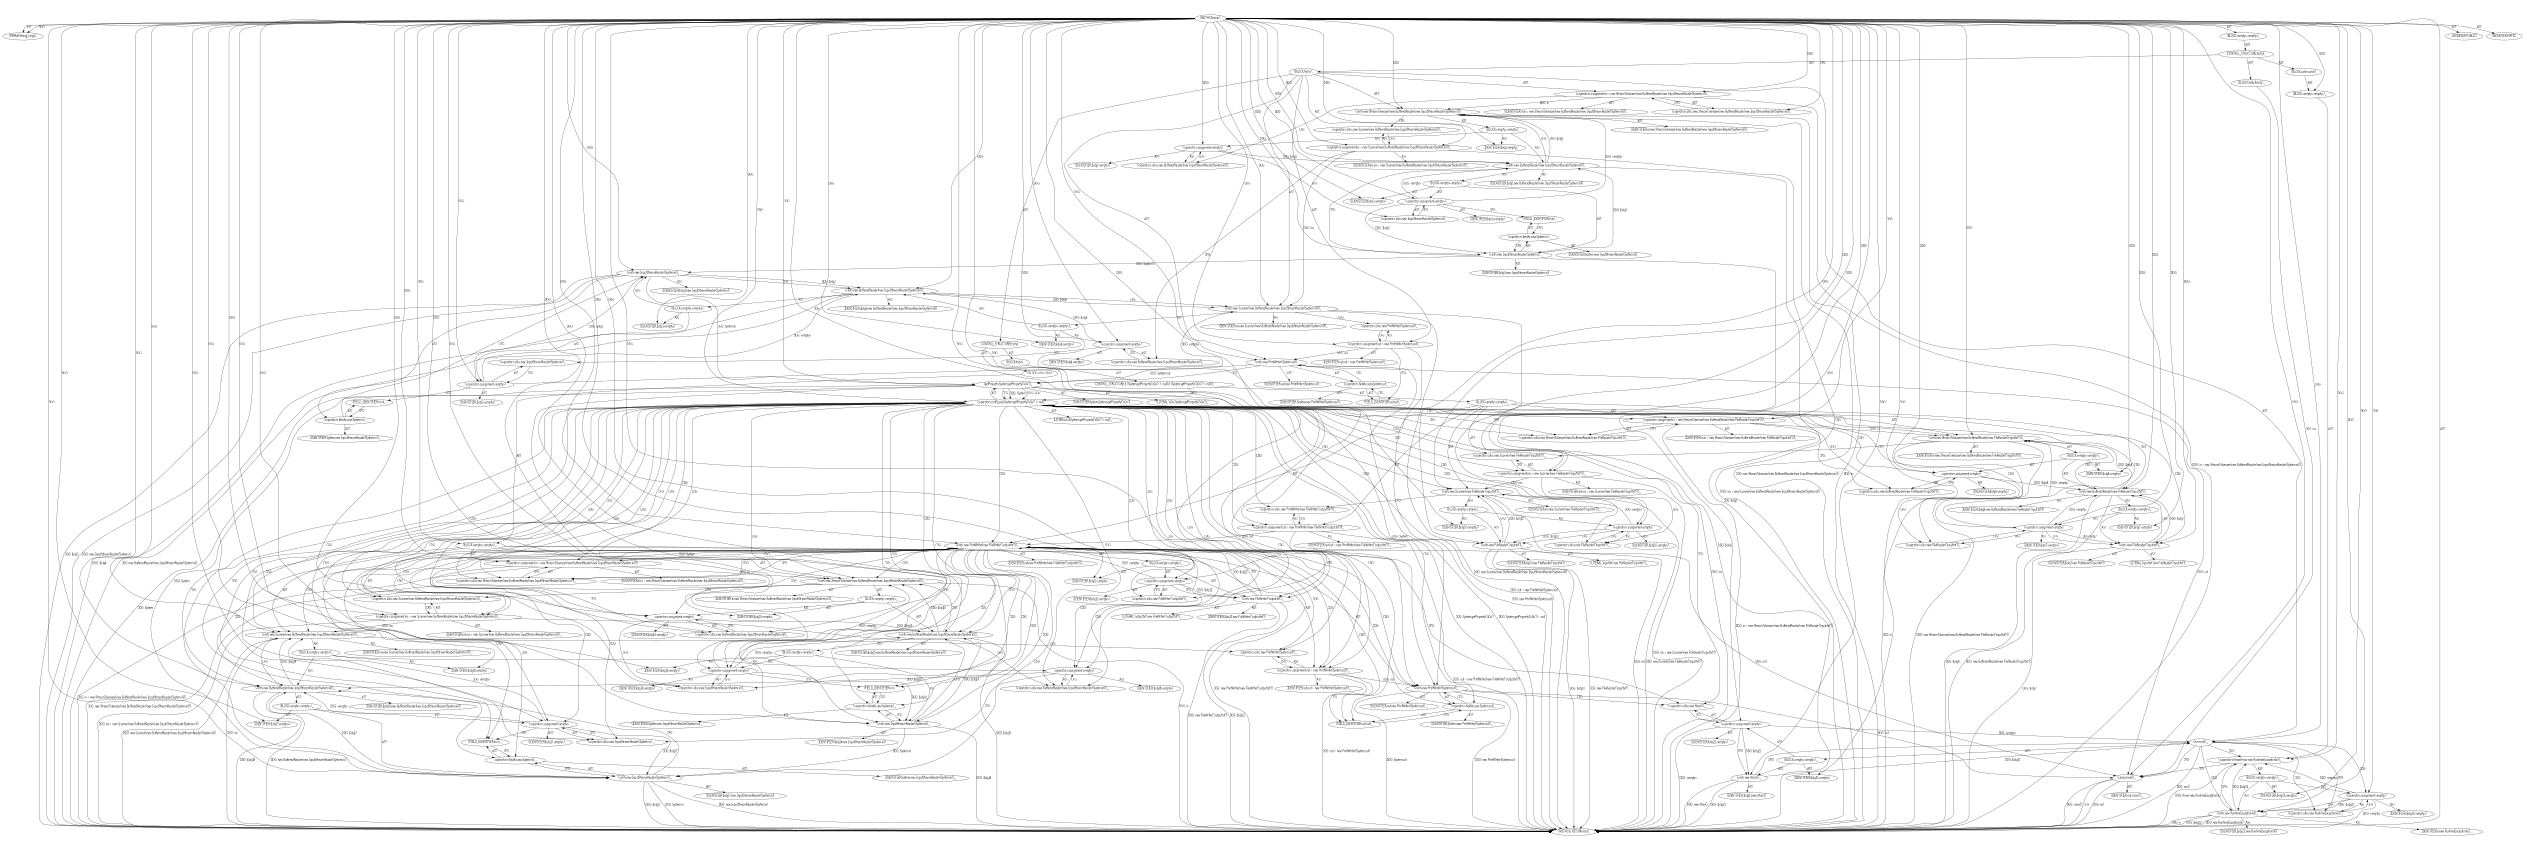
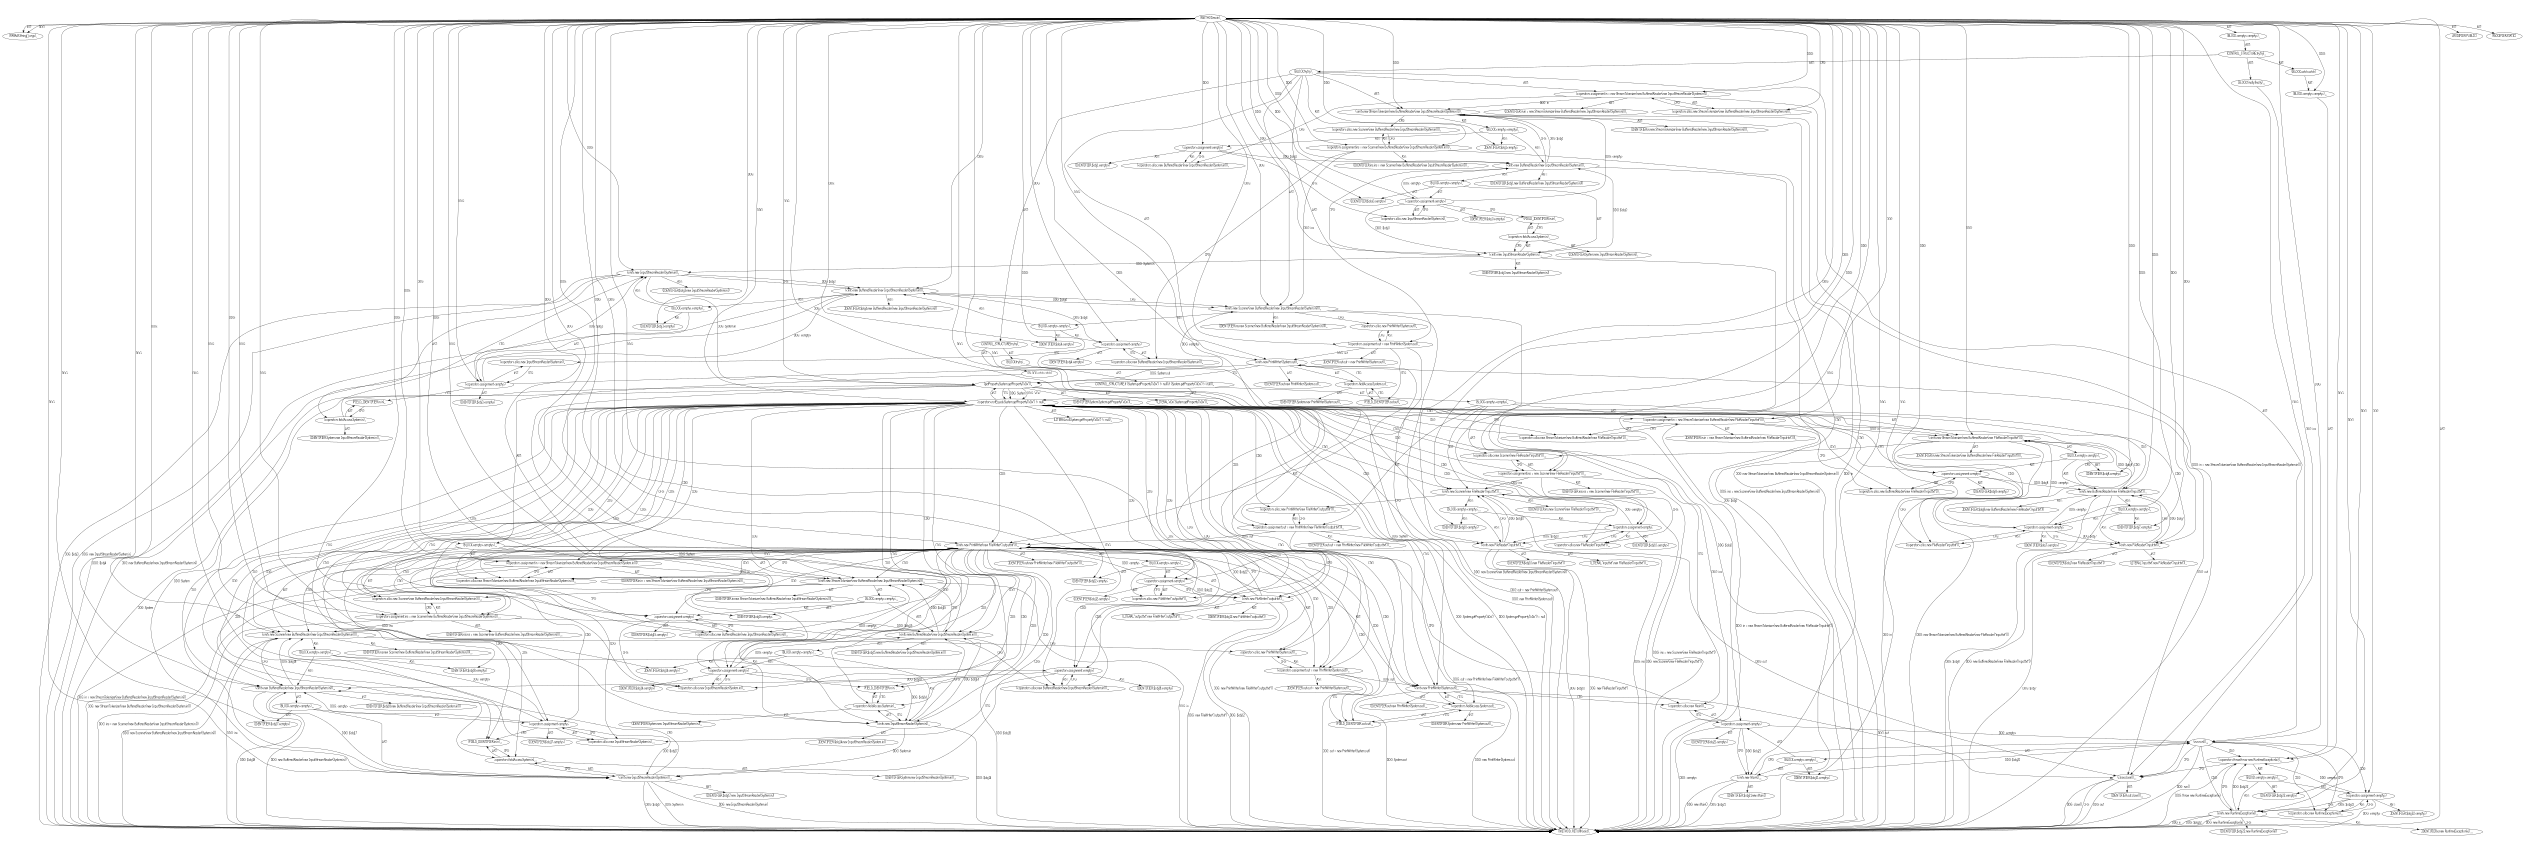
(2249, 823) -> (2249, 823)
